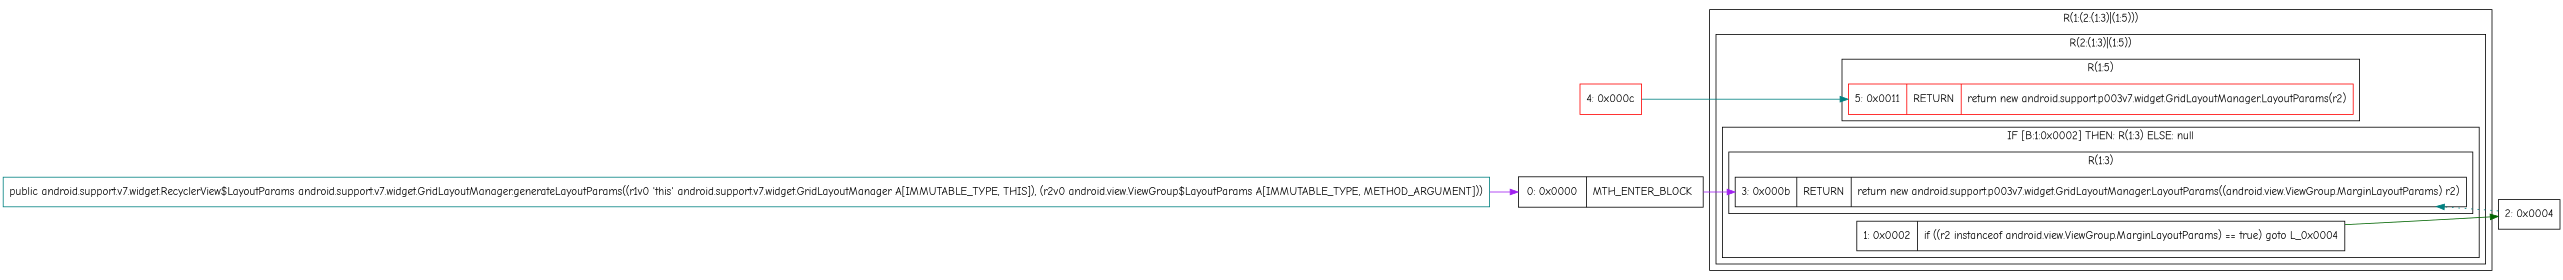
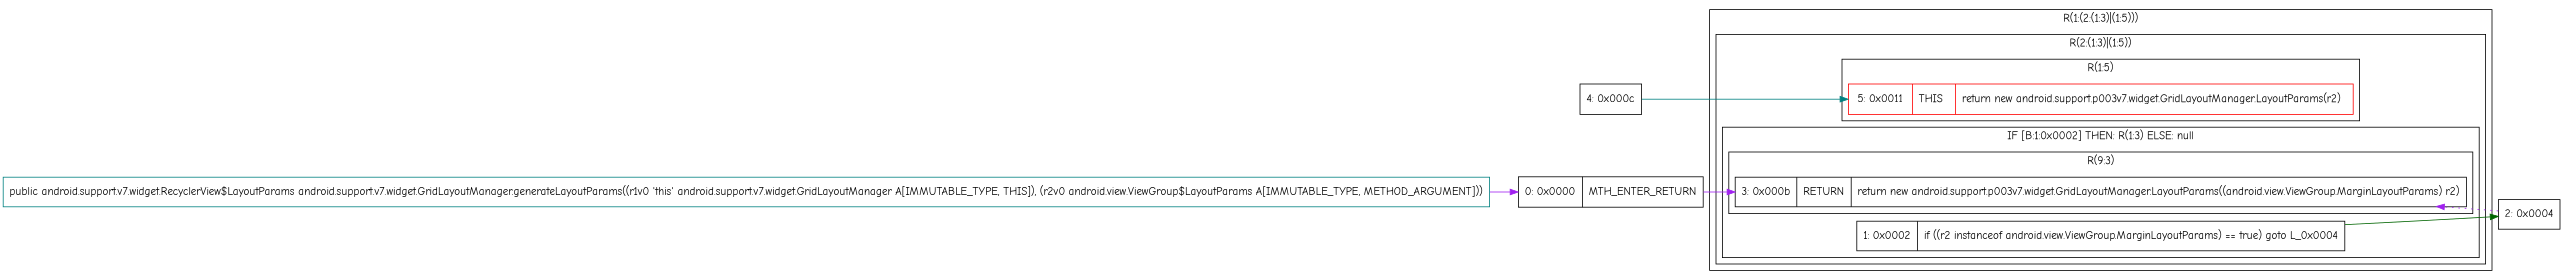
(1611, 99) -> (1611, 99)
(1934, 99) -> (1931, 99)
(2101, 161) -> (2101, 161)
(1642, 192) -> (1643, 192)
(2467, 209) -> (2467, 209)
